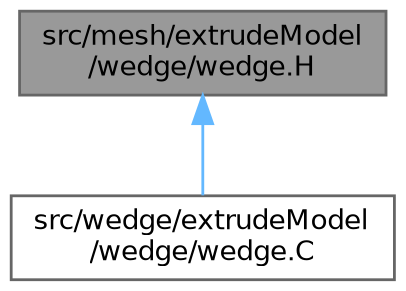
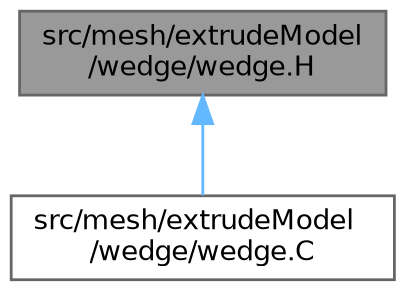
(203, 238) -> (203, 238)
